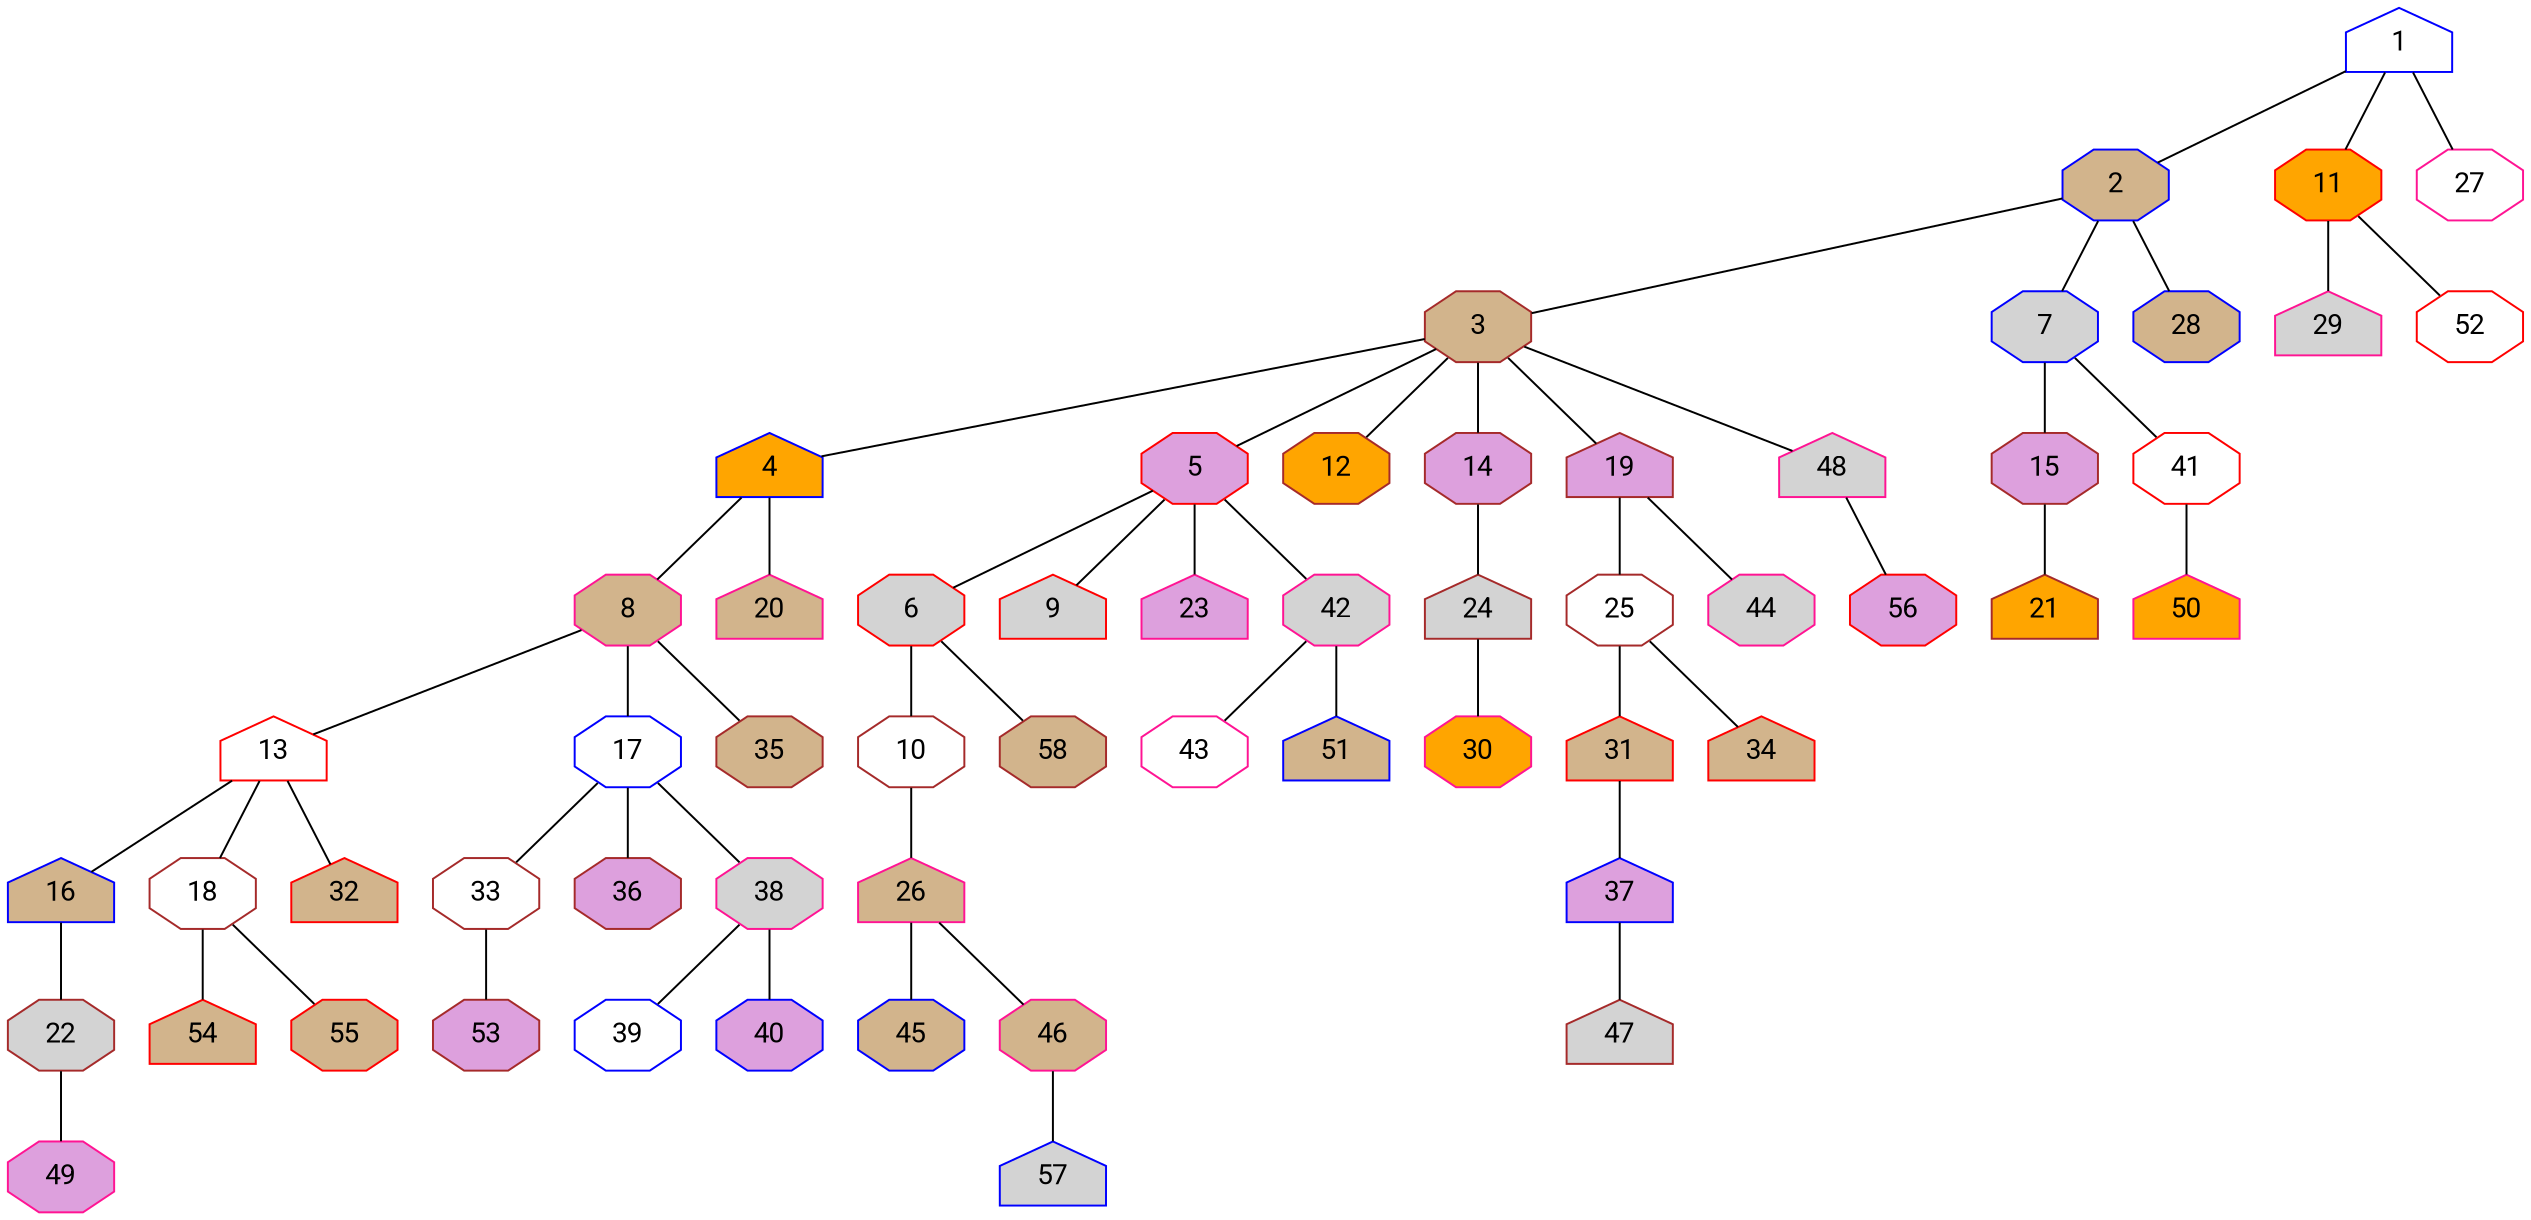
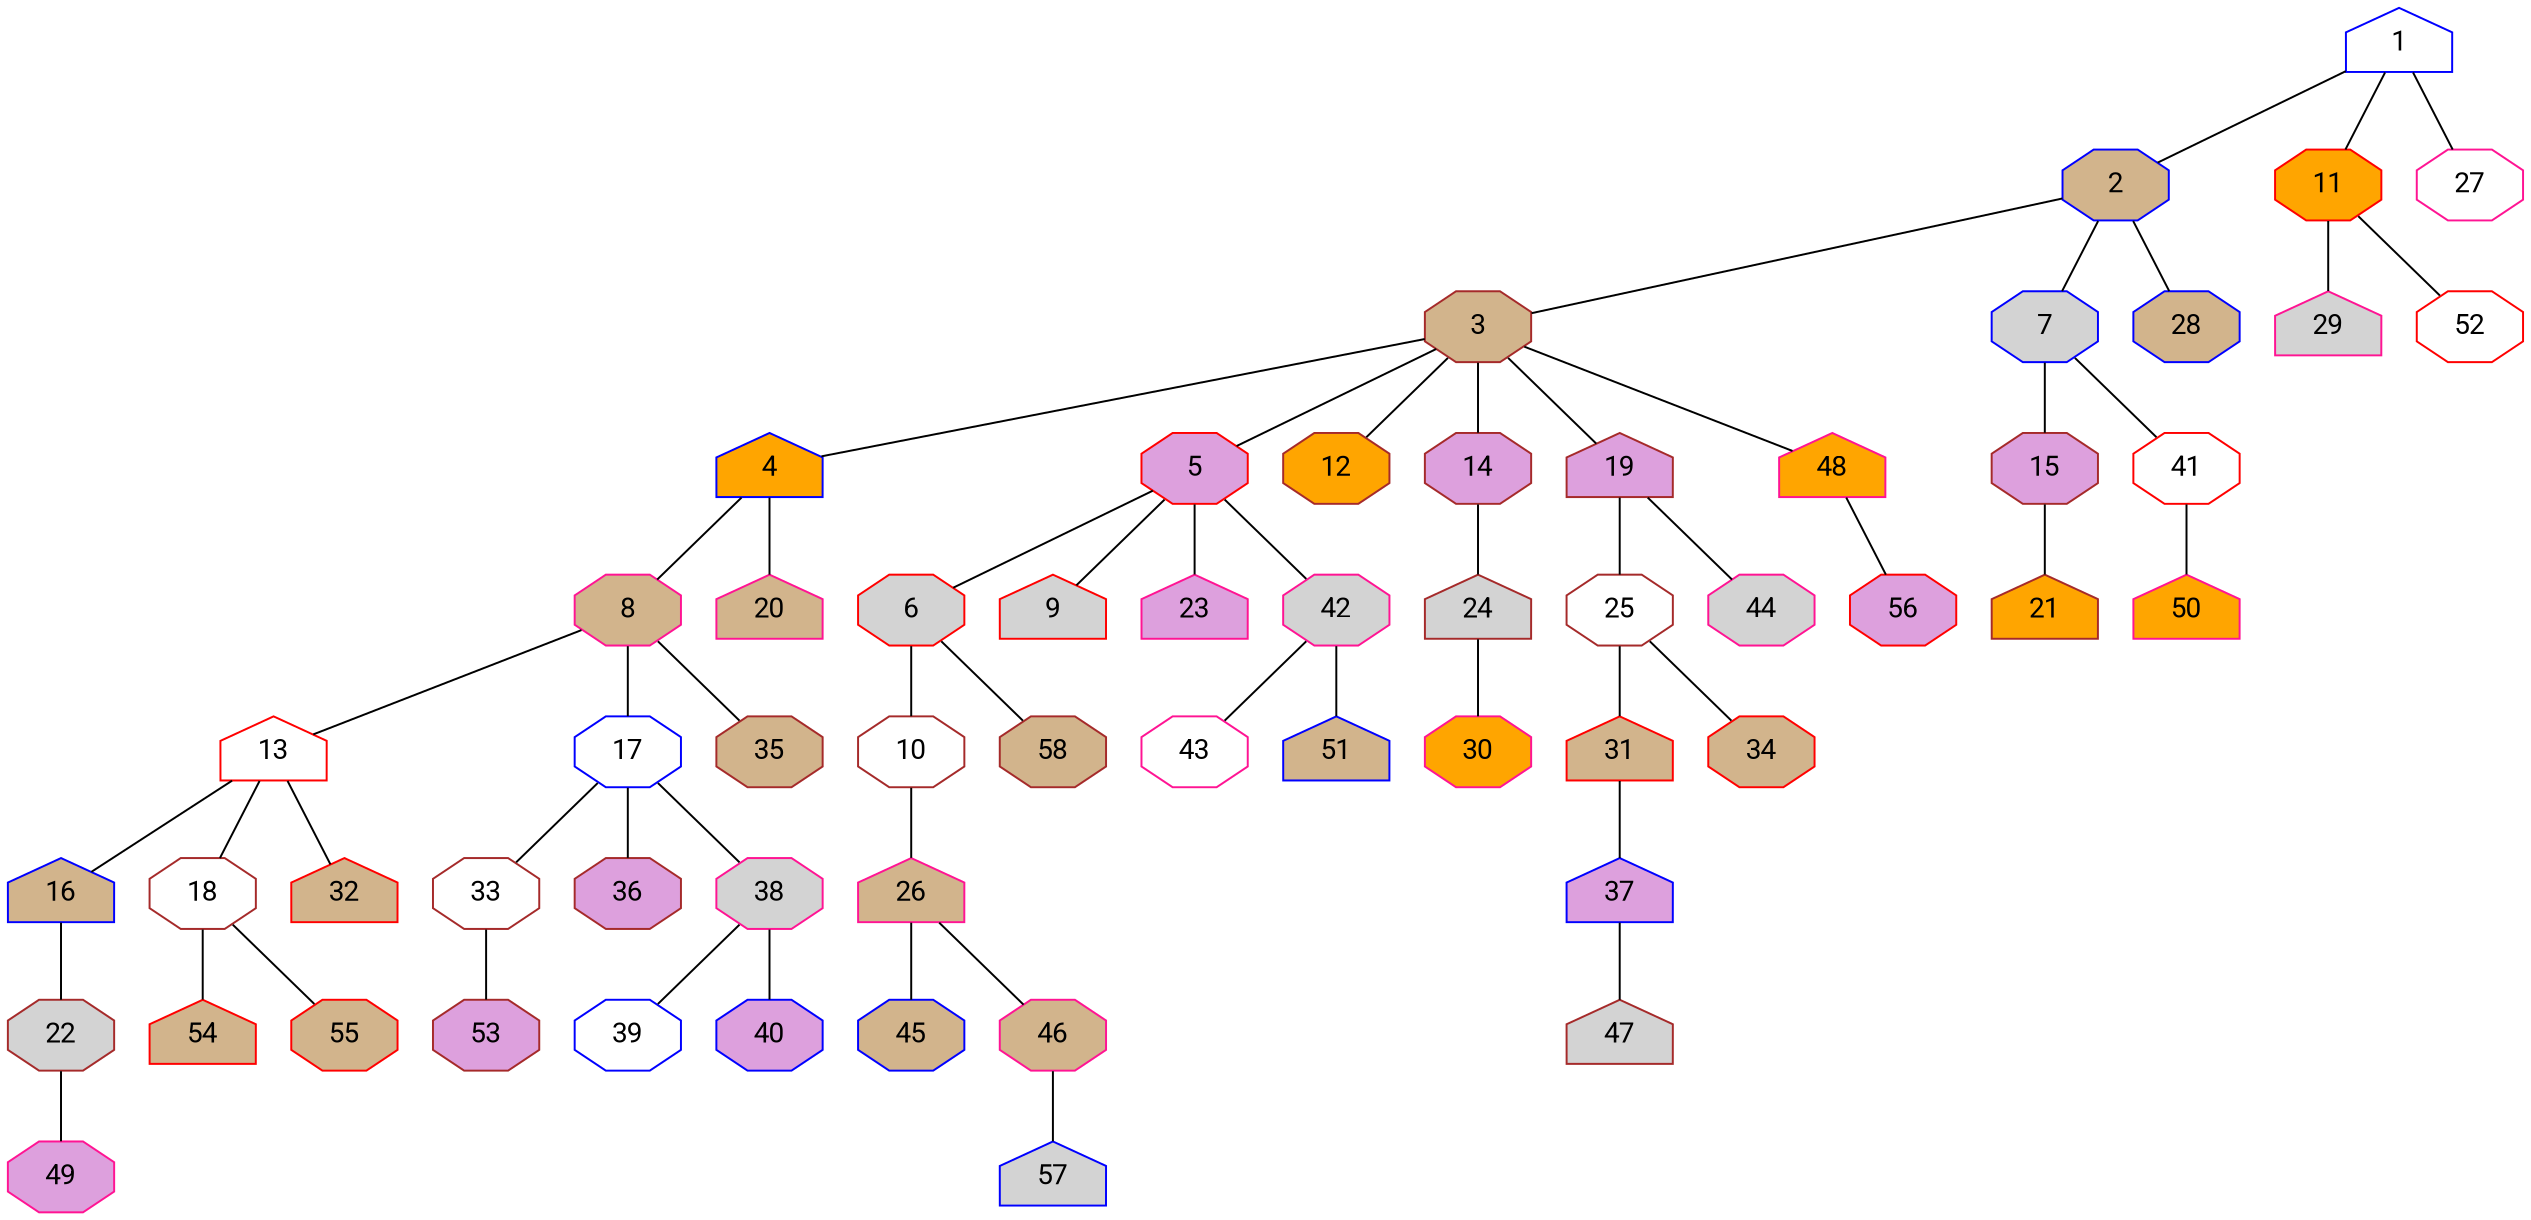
(1832, 468) -> (1832, 468)
(1761, 752) -> (1761, 752)
